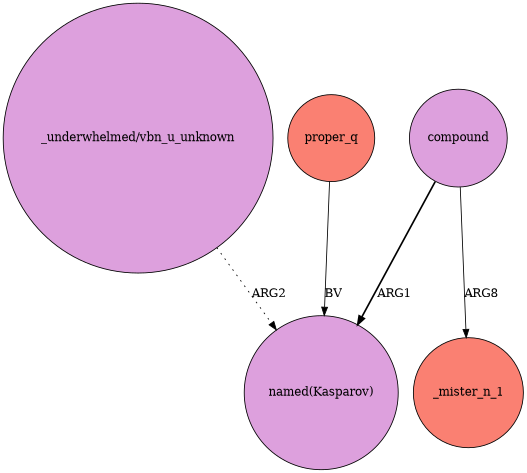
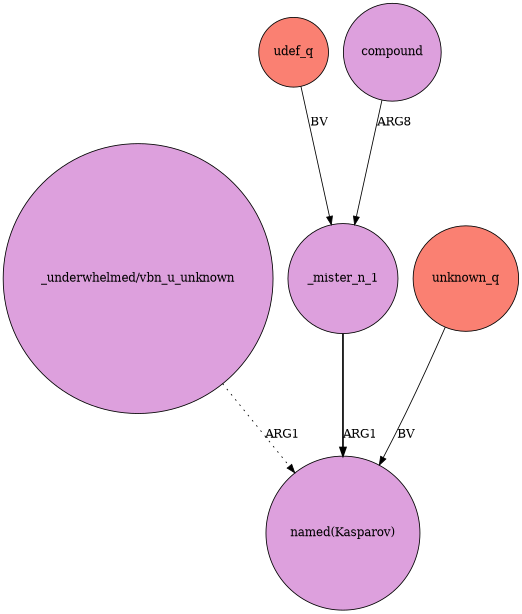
none -> (294, 52)
(331, 138) -> (466, 279)
(399, 249) -> (343, 391)
(269, 294) -> (282, 435)
(468, 393) -> (343, 279)
